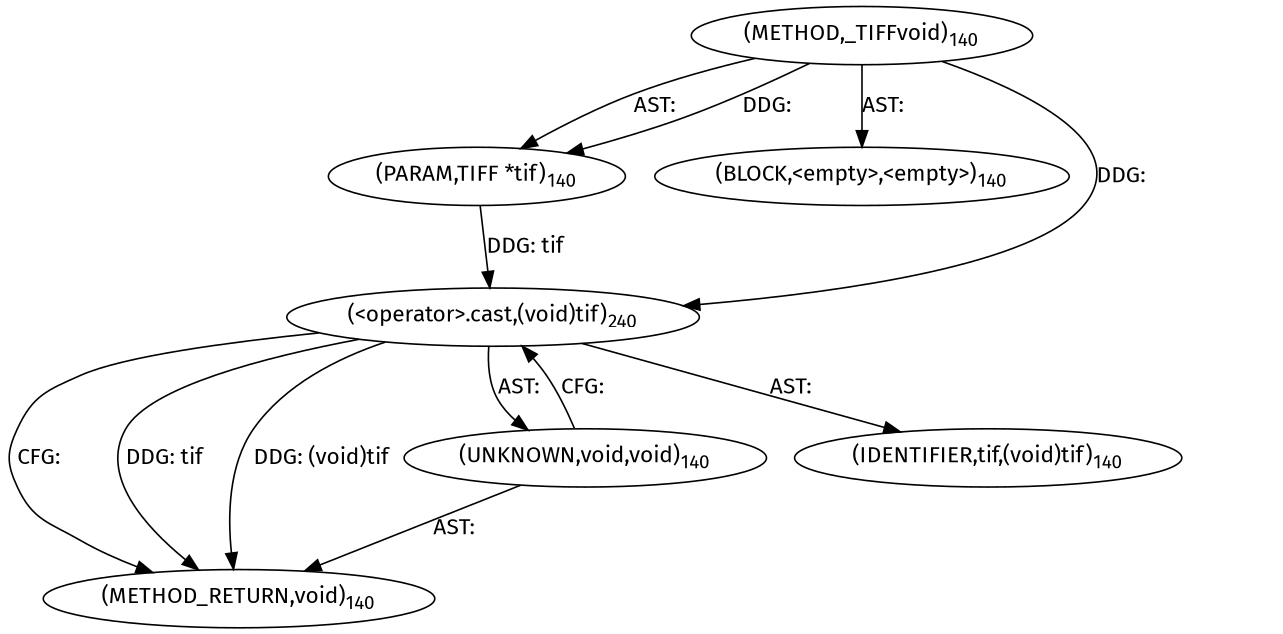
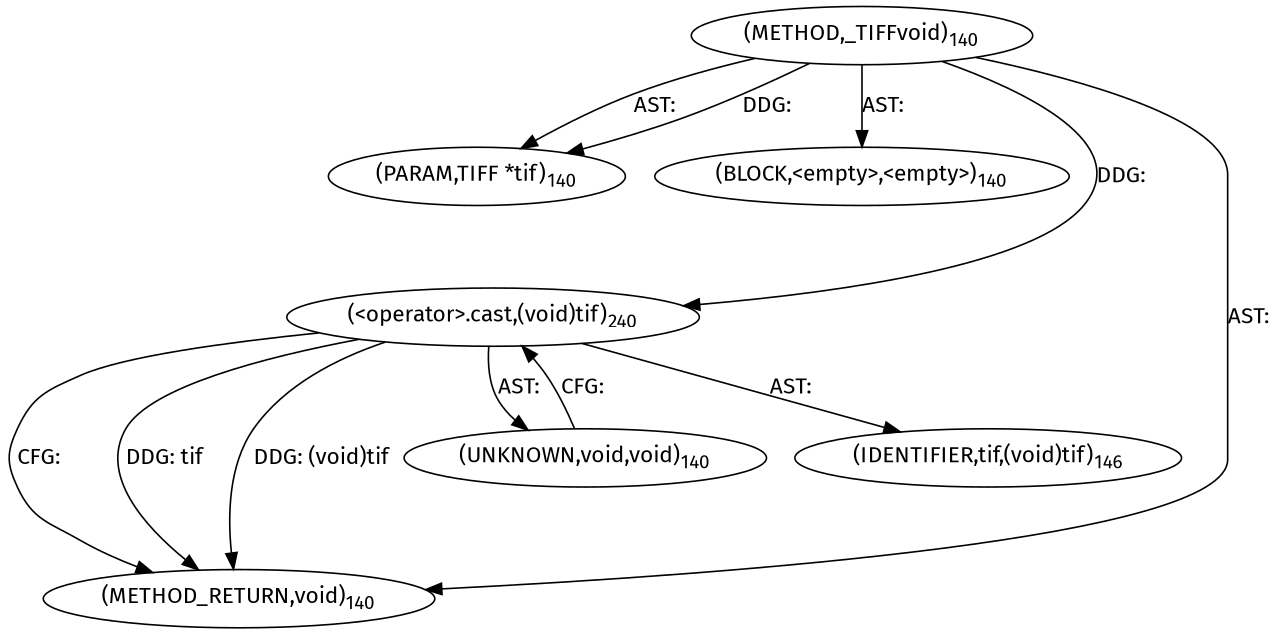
(484, 239) -> none
(1109, 455) -> (1109, 455)
(420, 525) -> (1128, 515)
